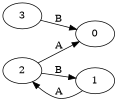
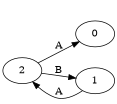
(22, 16) -> none
